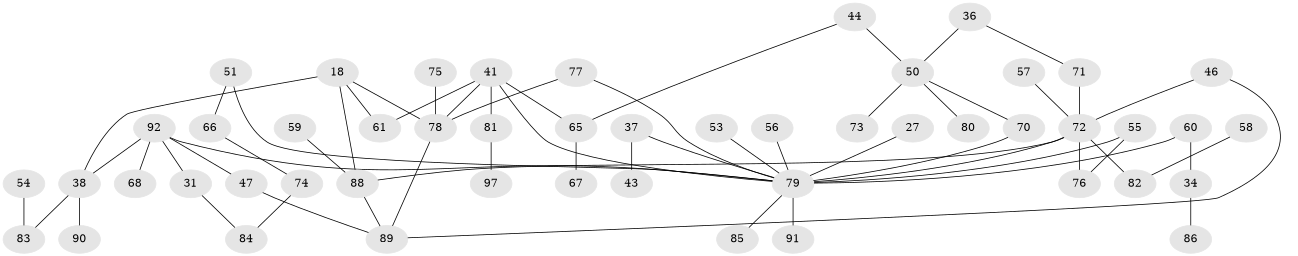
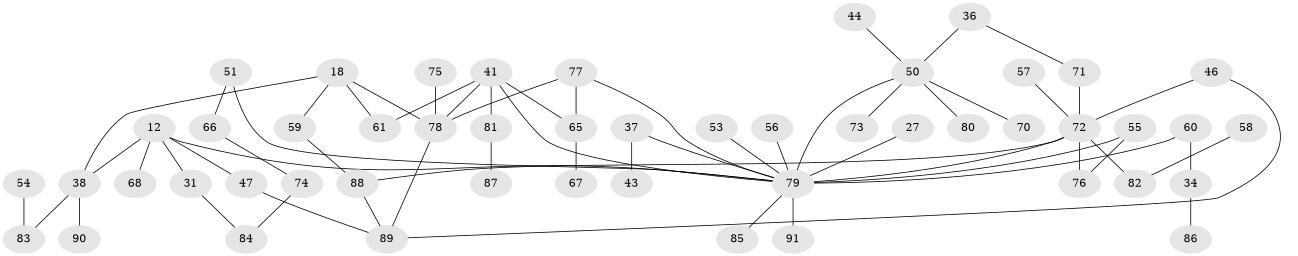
(714, 70) -> (576, 100)
(154, 128) -> (154, 128)
(347, 128) -> (316, 100)
(912, 164) -> (833, 111)
(491, 184) -> (491, 184)
